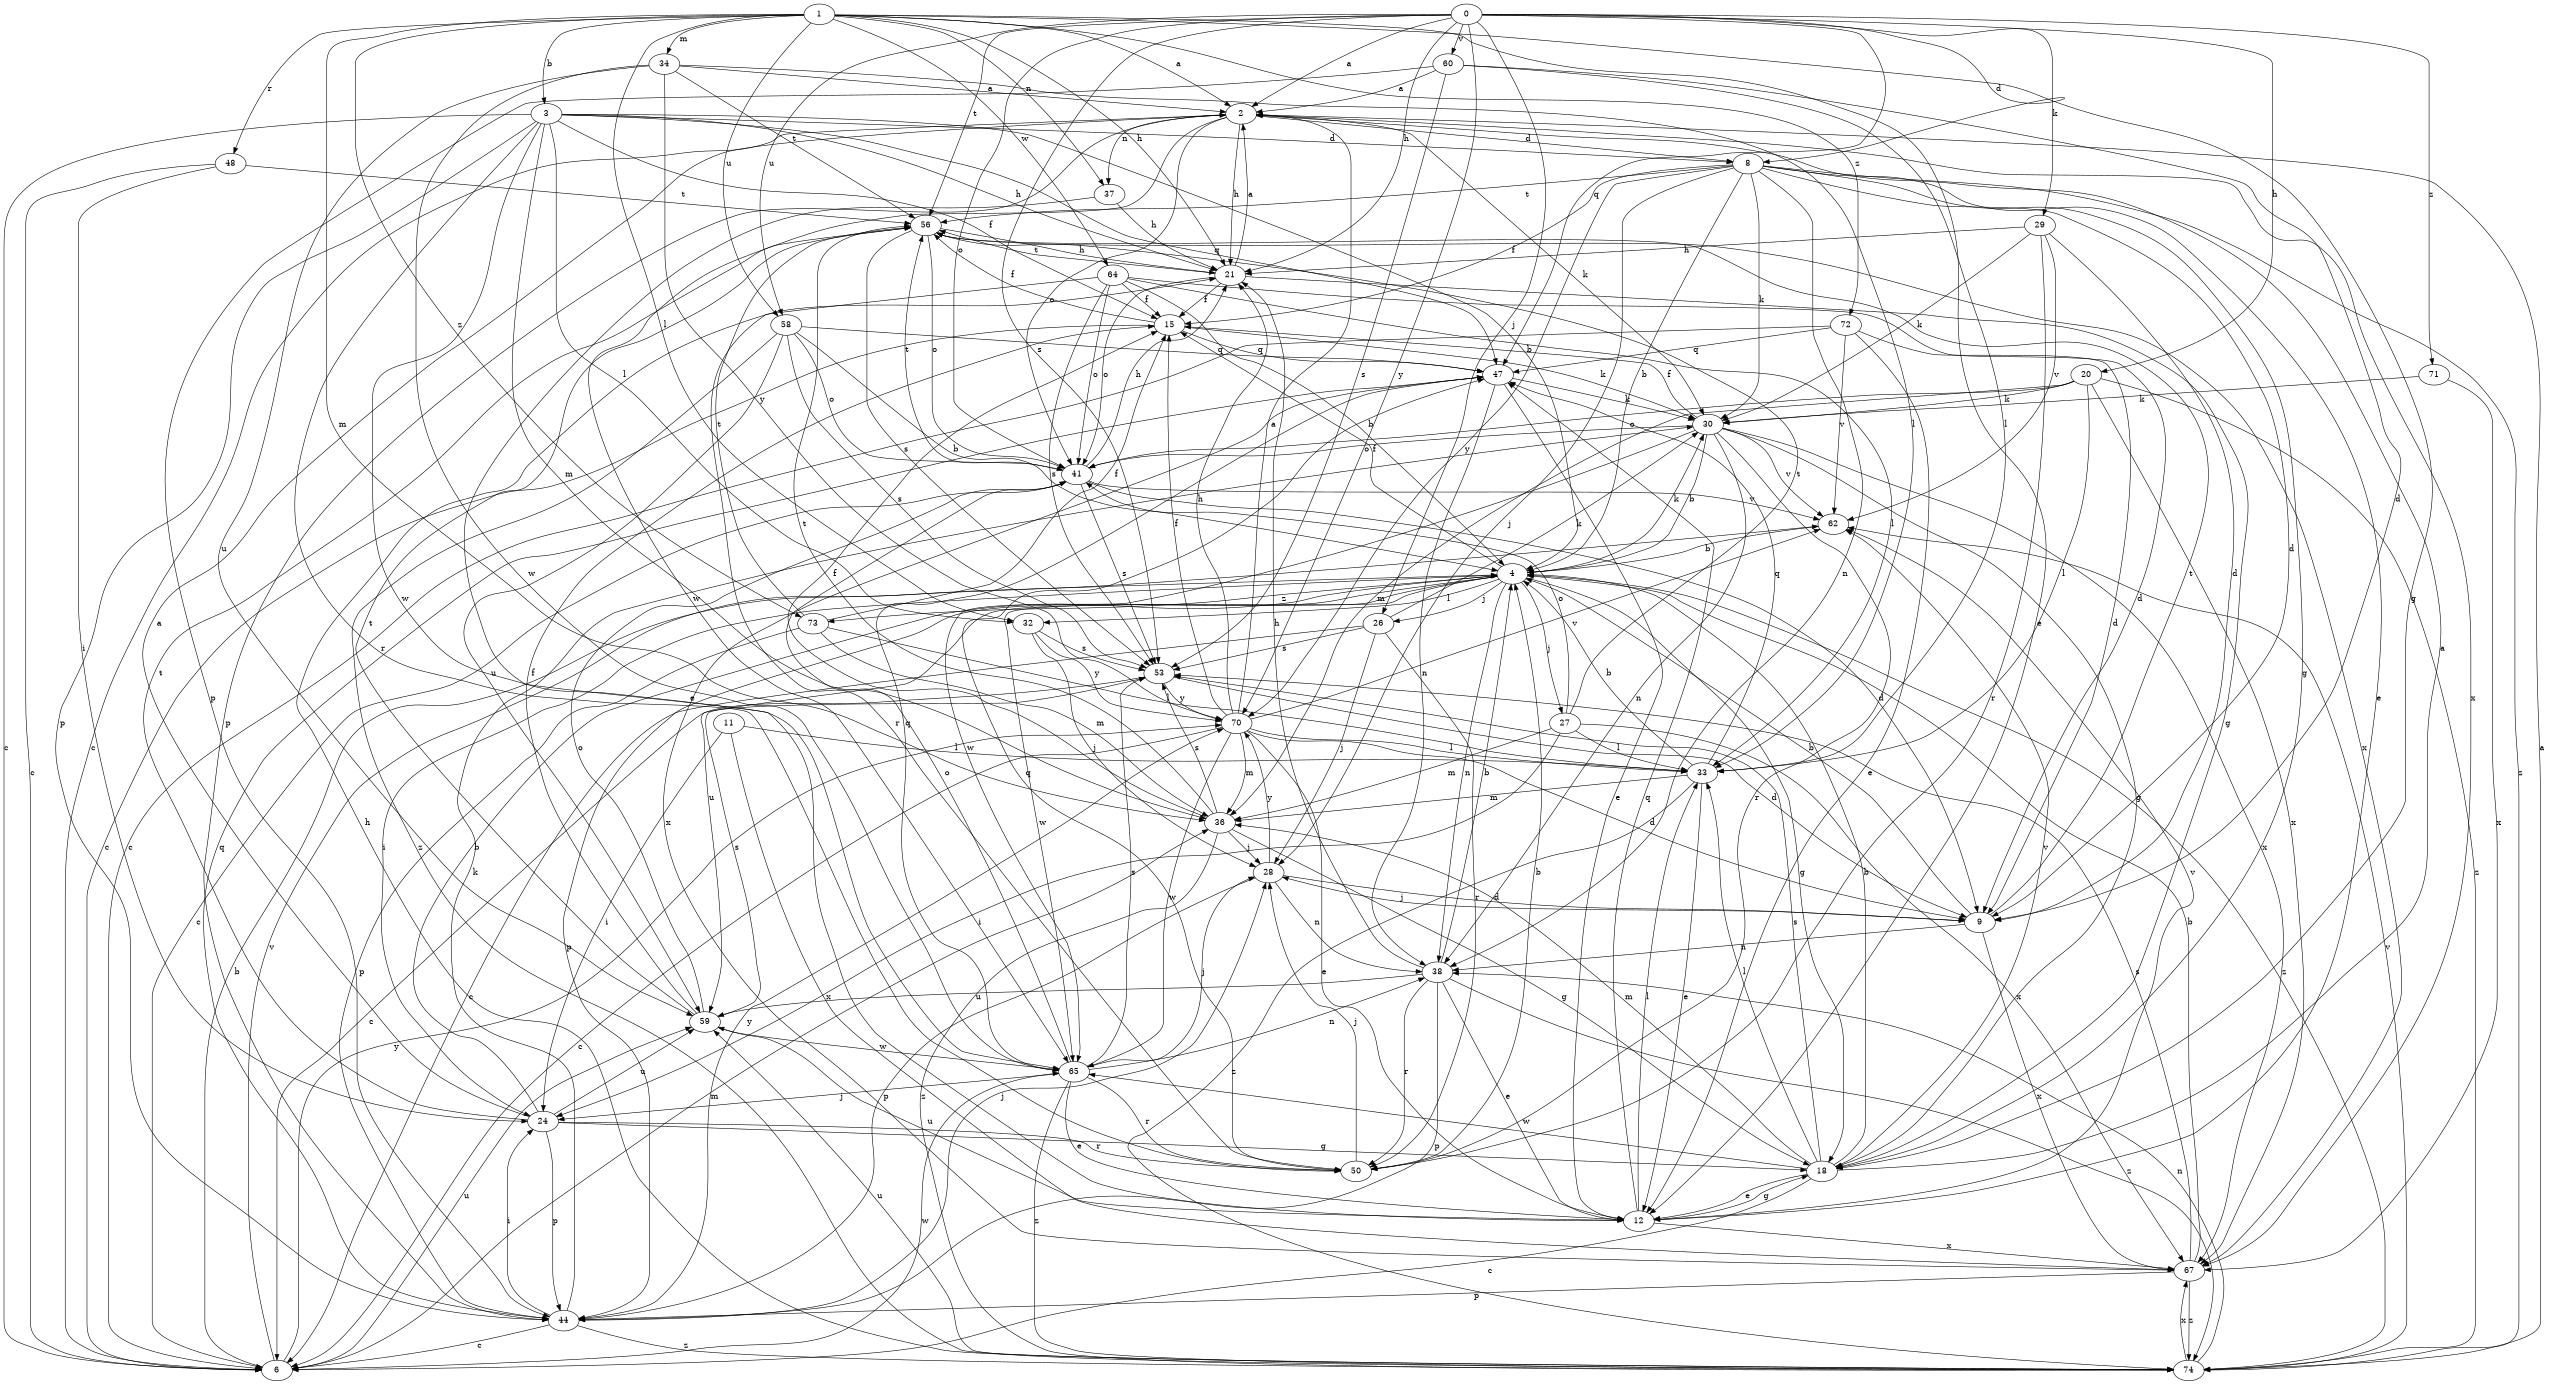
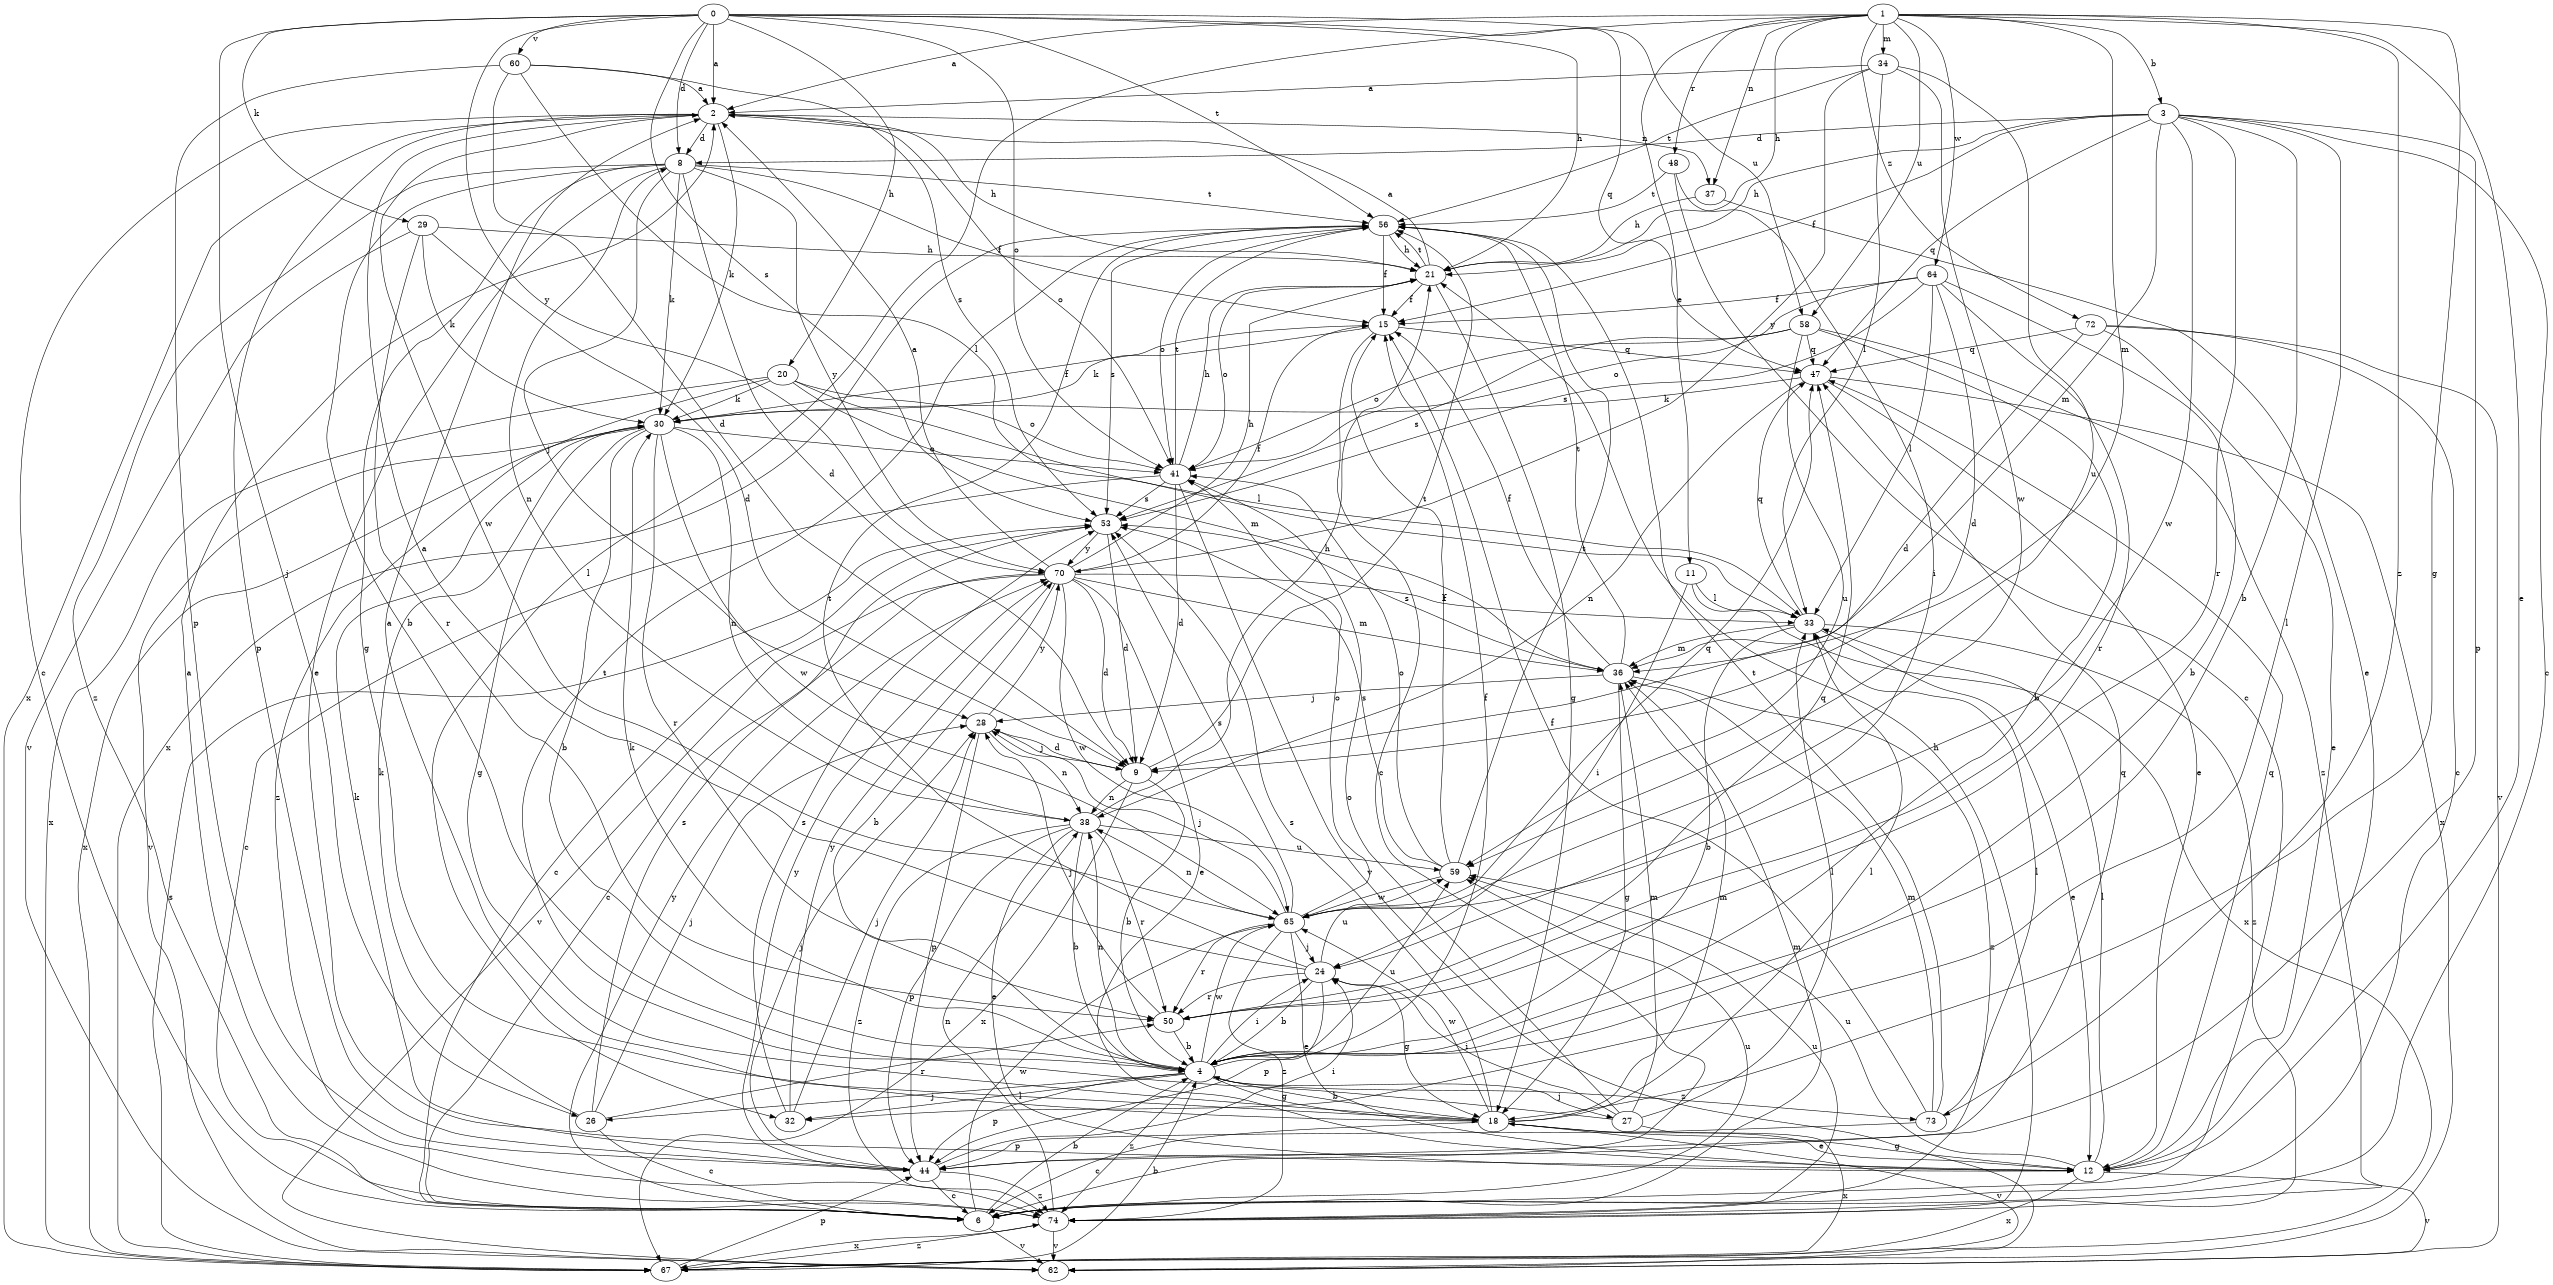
none -> (1660, 201)
(1040, 296) -> (1384, 272)
(2434, 375) -> none
(1677, 554) -> (840, 900)
(1804, 624) -> (605, 612)
